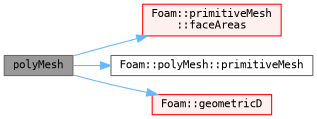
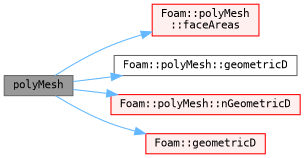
(212, 20) -> (206, 20)
(212, 66) -> (206, 66)
none -> (206, 105)
